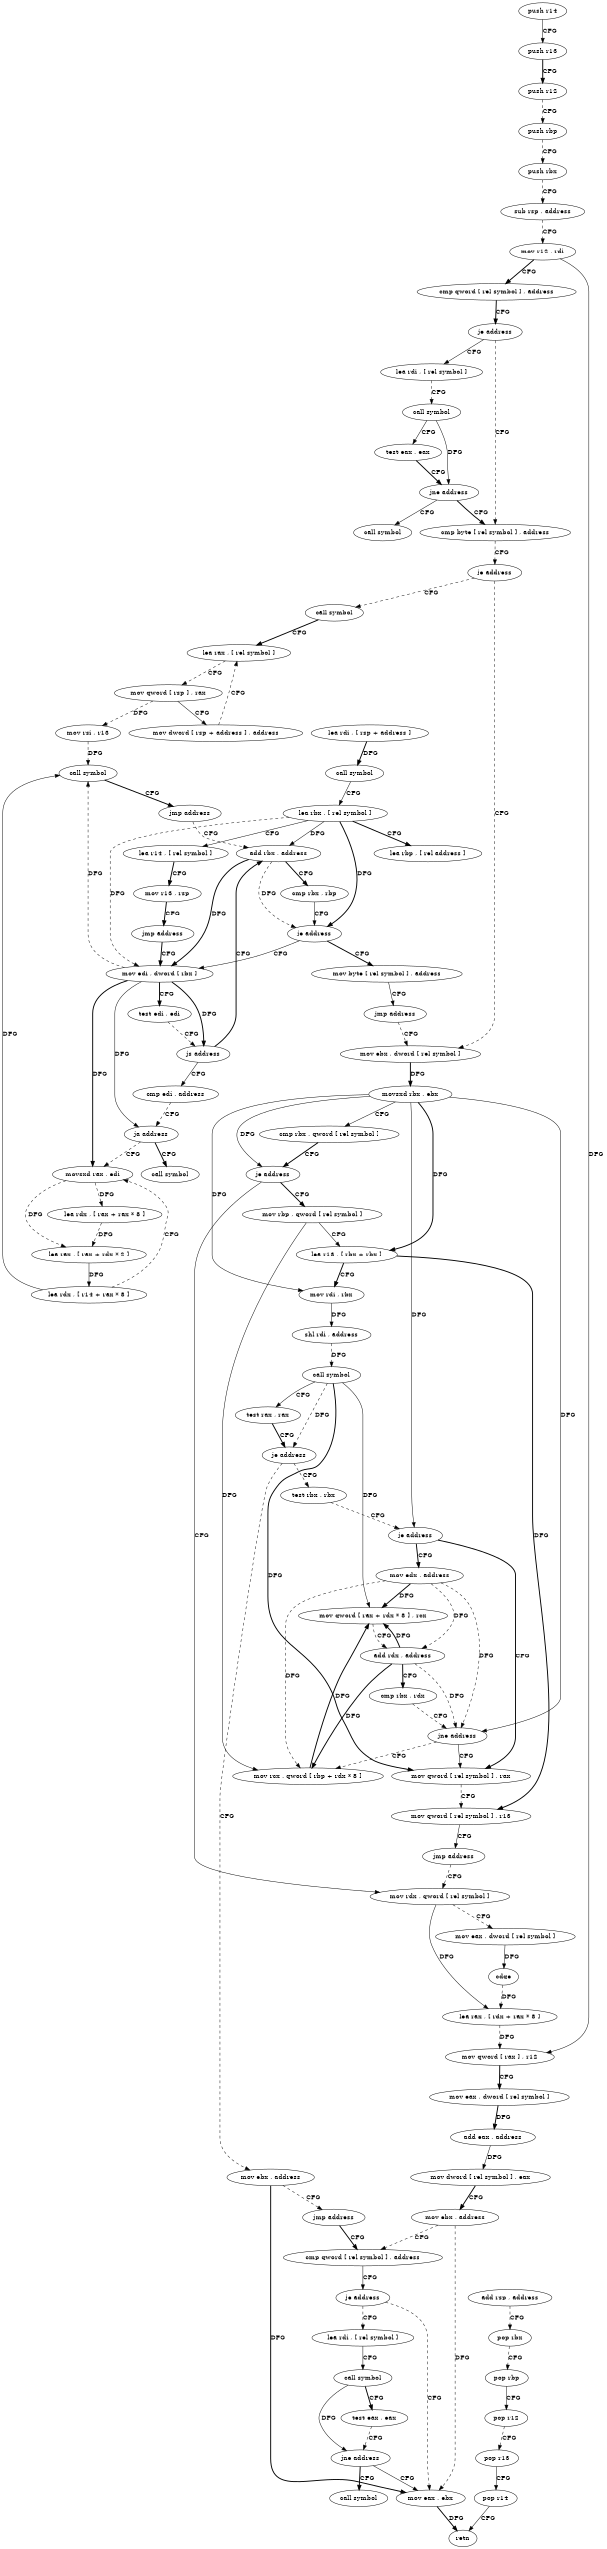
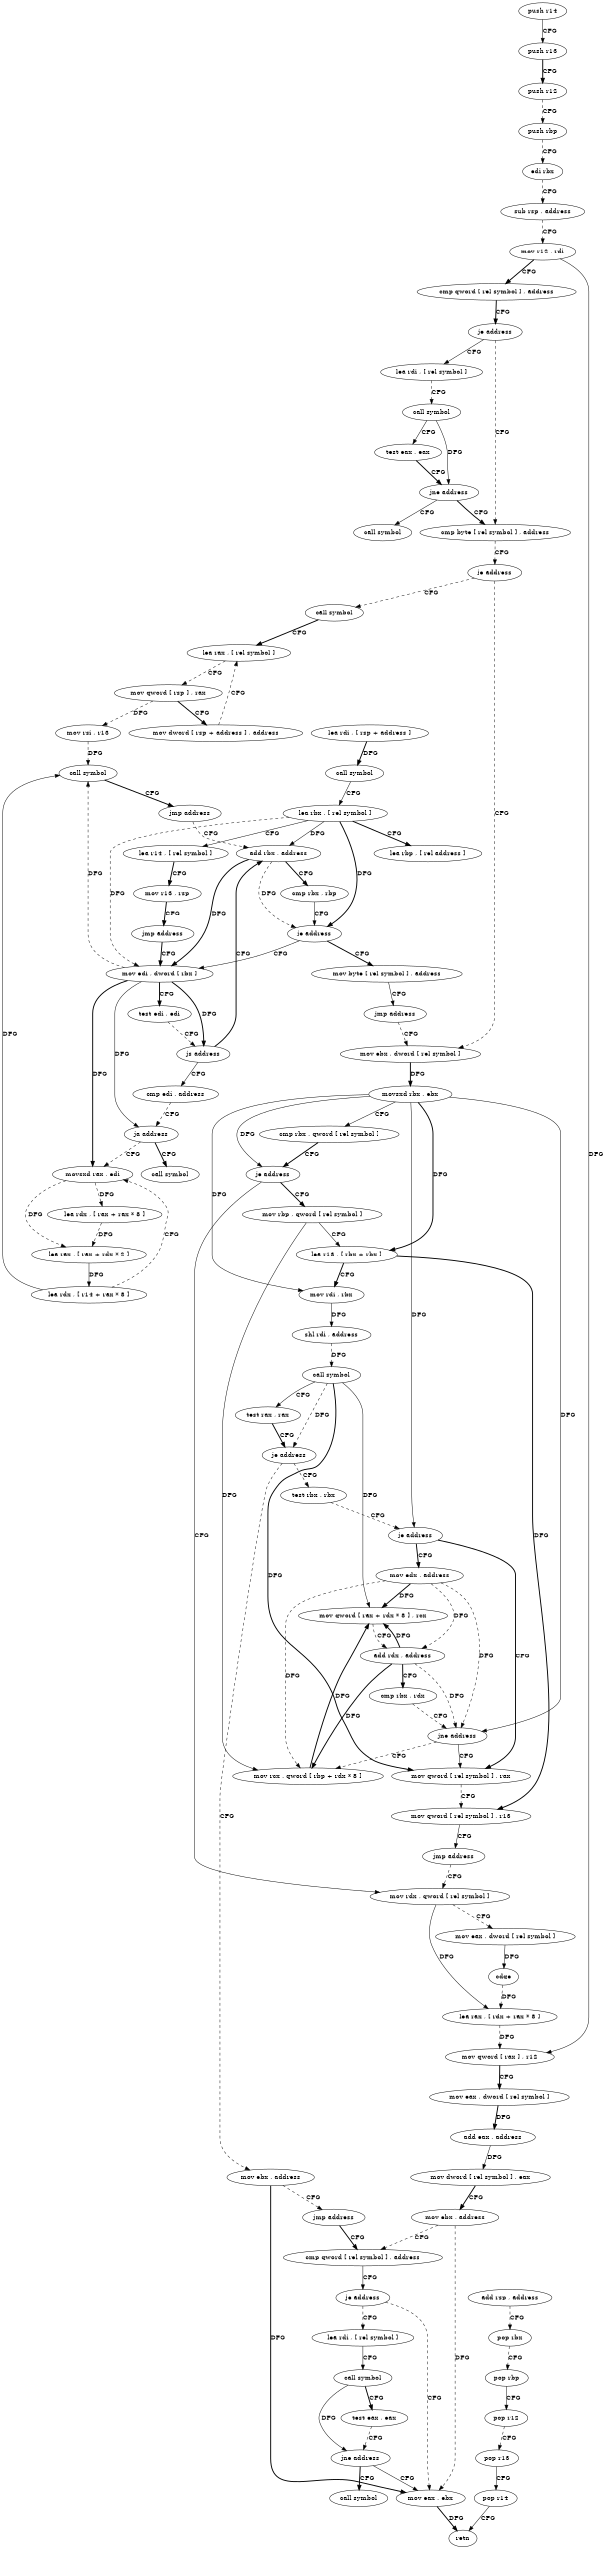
(543, 172) -> (543, 172)
(190, 712) -> (190, 712)
